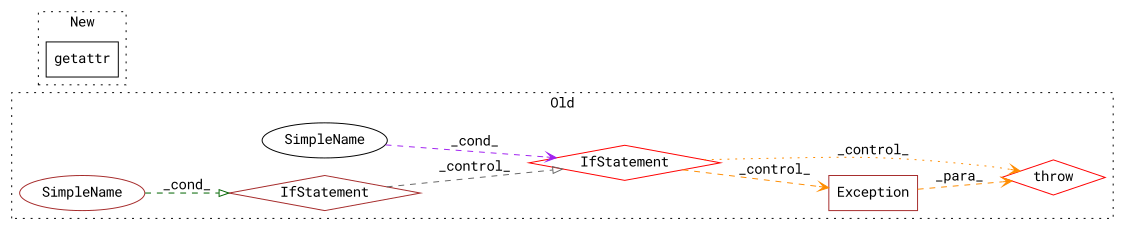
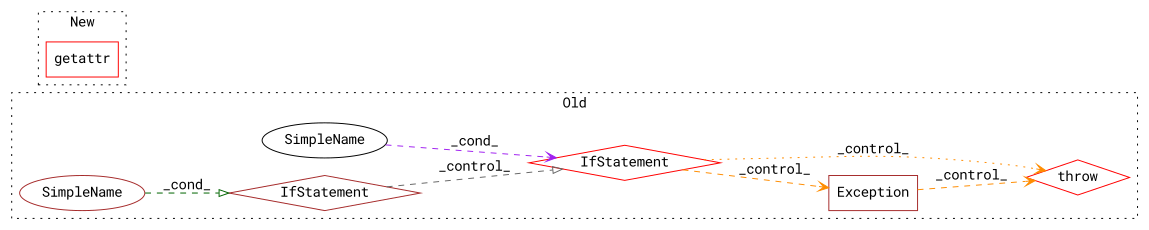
(82, 59) -> (82, 59)
(959, 177) -> (972, 176)
